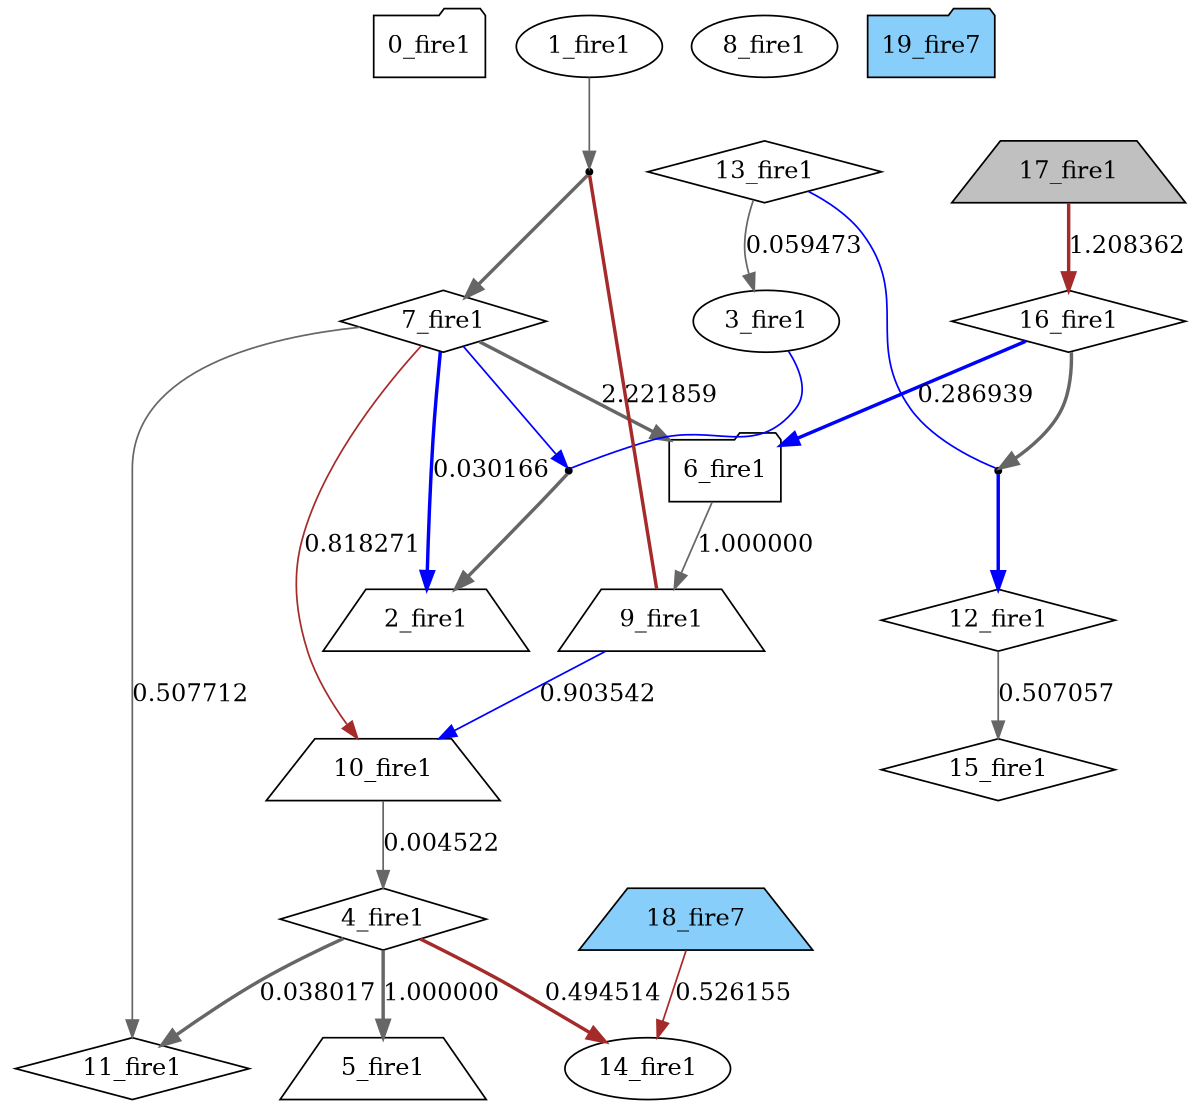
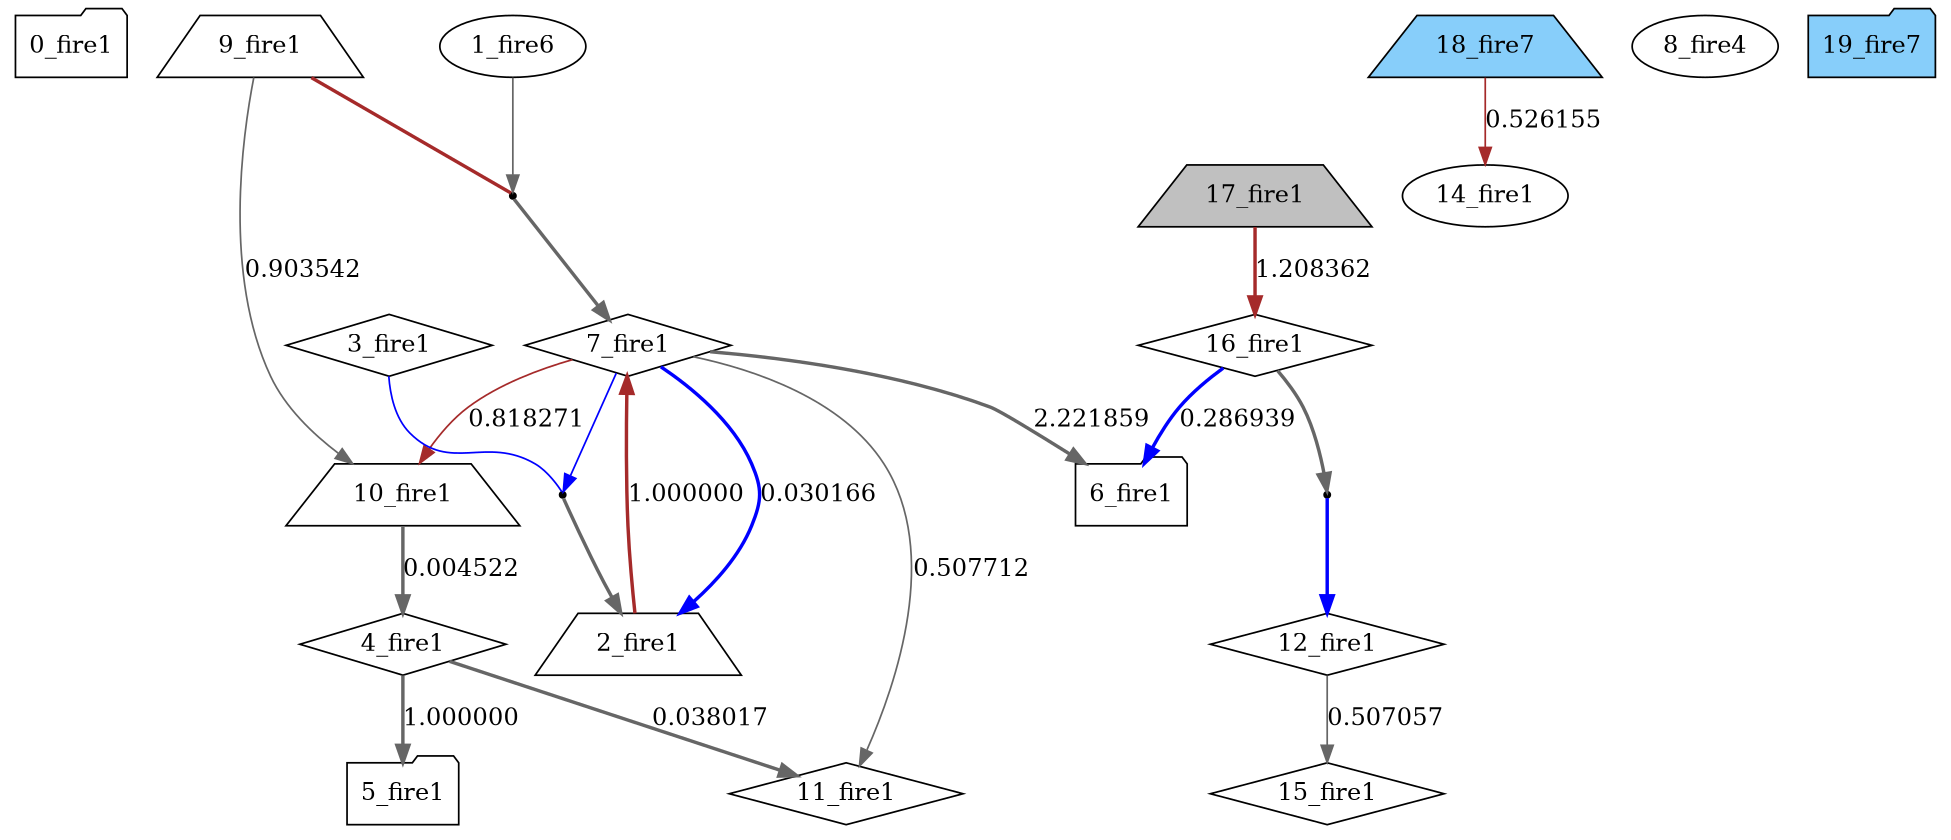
(589, 46) -> (513, 46)
(765, 46) -> (1705, 46)
(765, 172) -> none
(766, 321) -> (389, 345)
none -> (627, 504)
(697, 538) -> none
(530, 691) -> (245, 280)
(383, 836) -> (403, 561)
(507, 984) -> none
(383, 1069) -> (403, 794)
